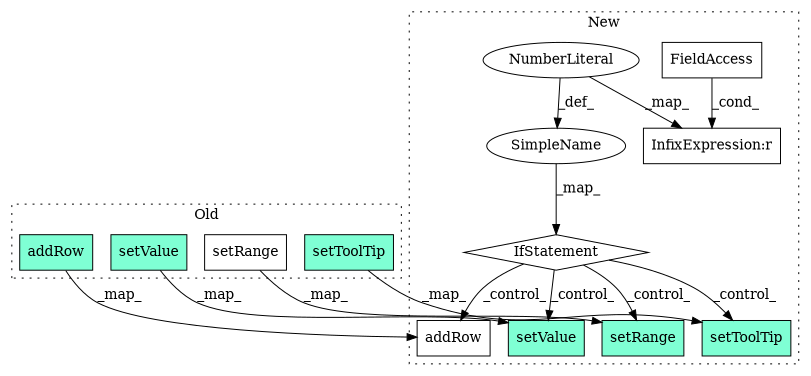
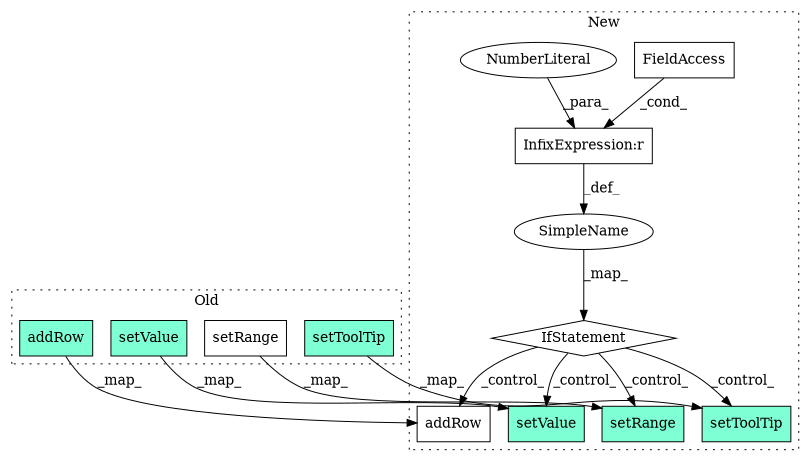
(559, 98) -> (584, 184)
(667, 103) -> (586, 103)
